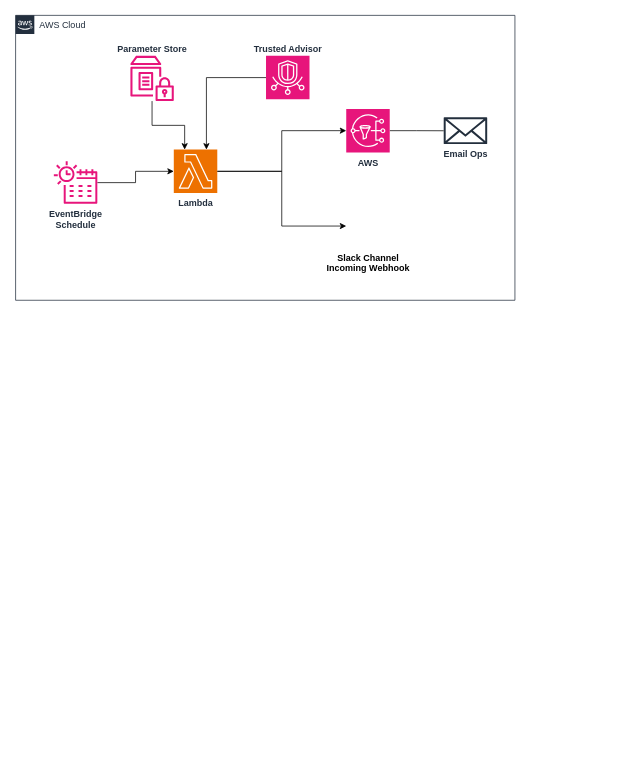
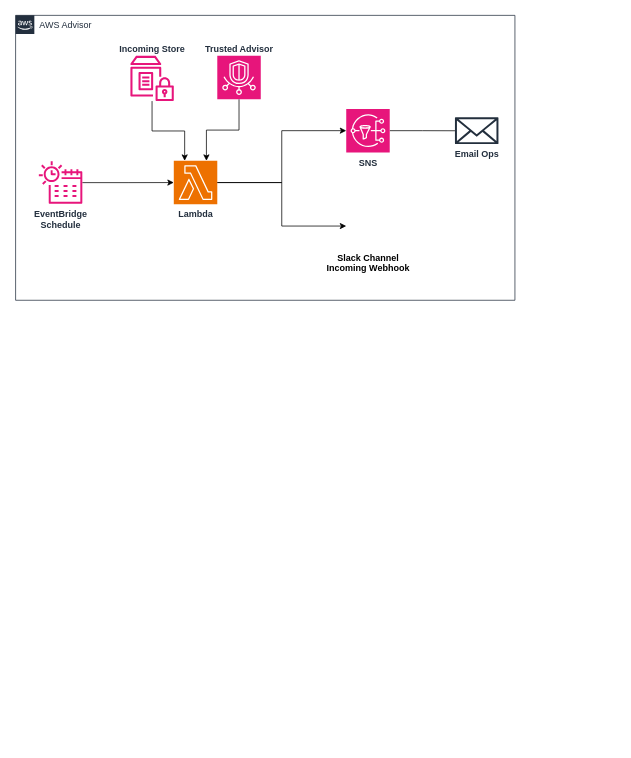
(60, 26) -> (65, 26)
(152, 48) -> (152, 48)
(288, 78) -> (239, 78)
(465, 131) -> (477, 131)
(368, 163) -> (368, 163)
(195, 171) -> (195, 183)
(75, 183) -> (60, 183)
